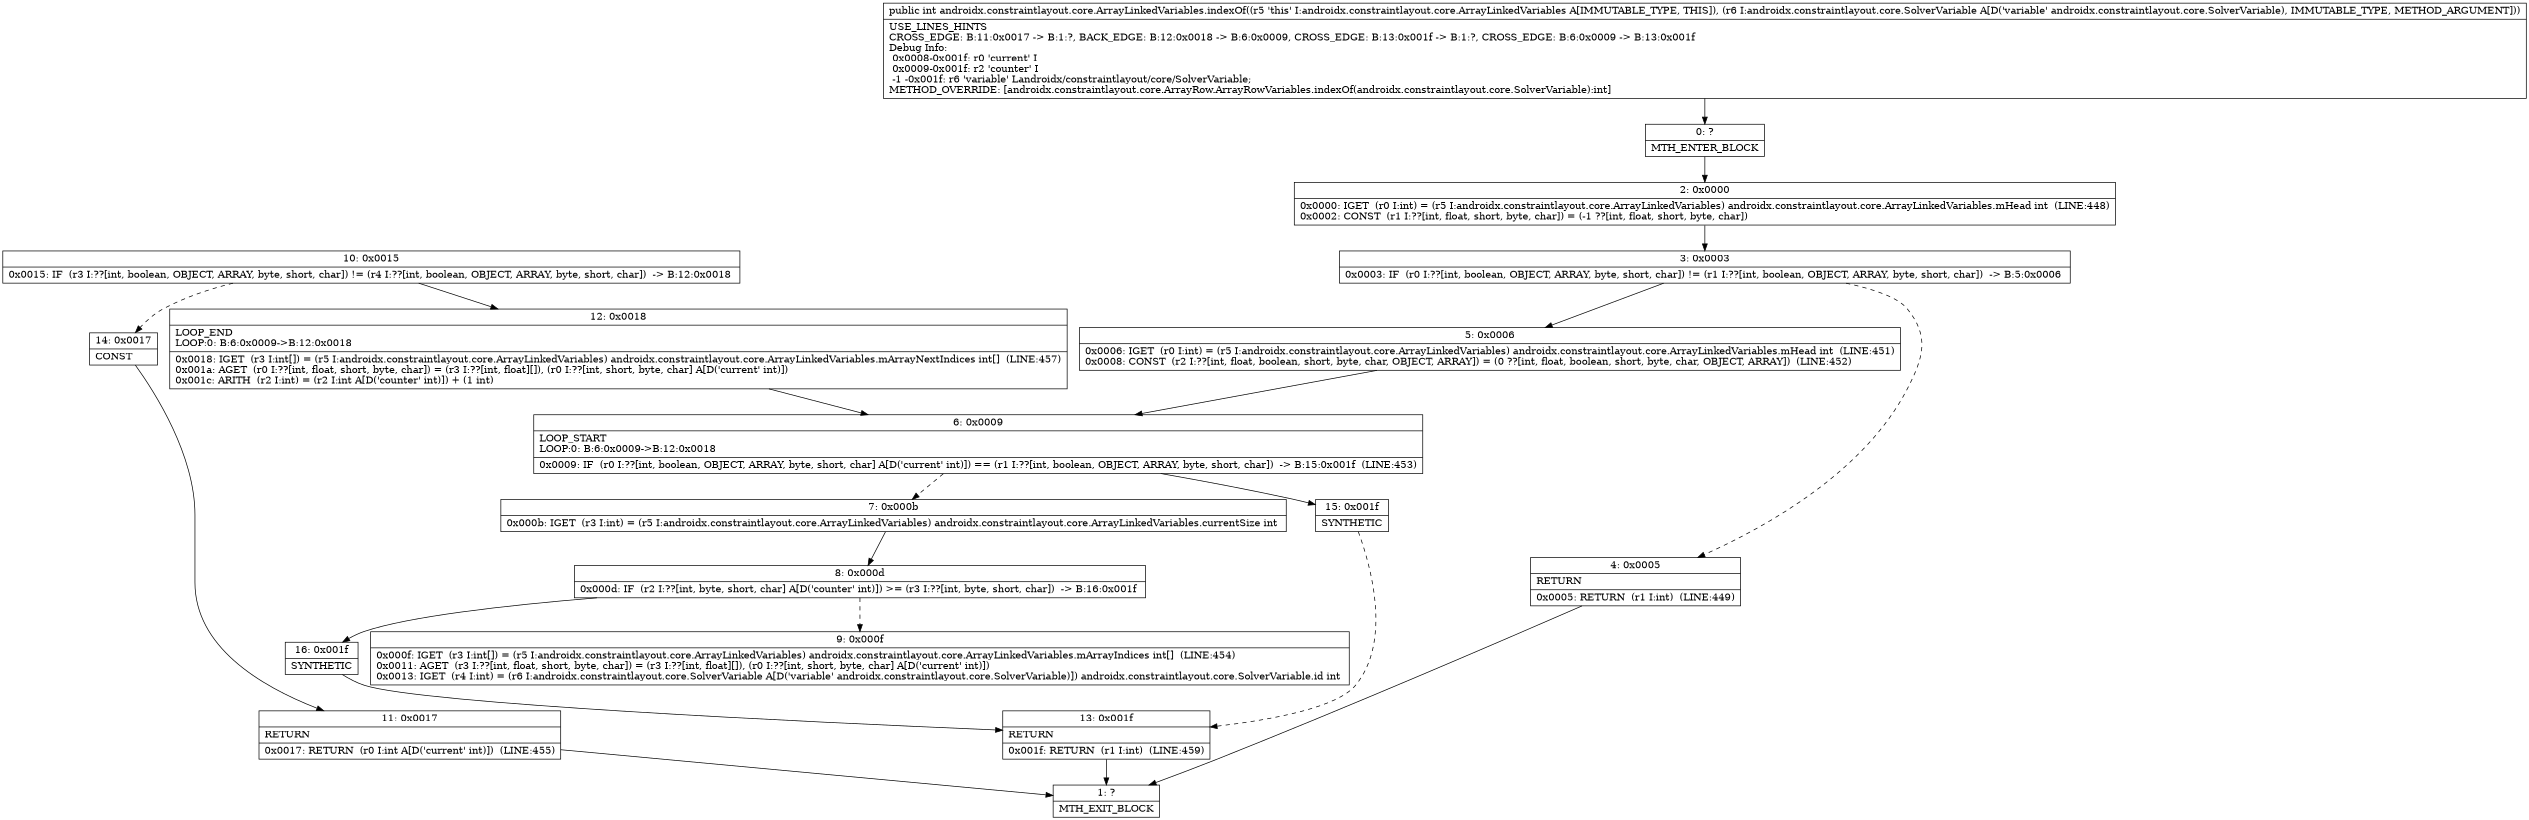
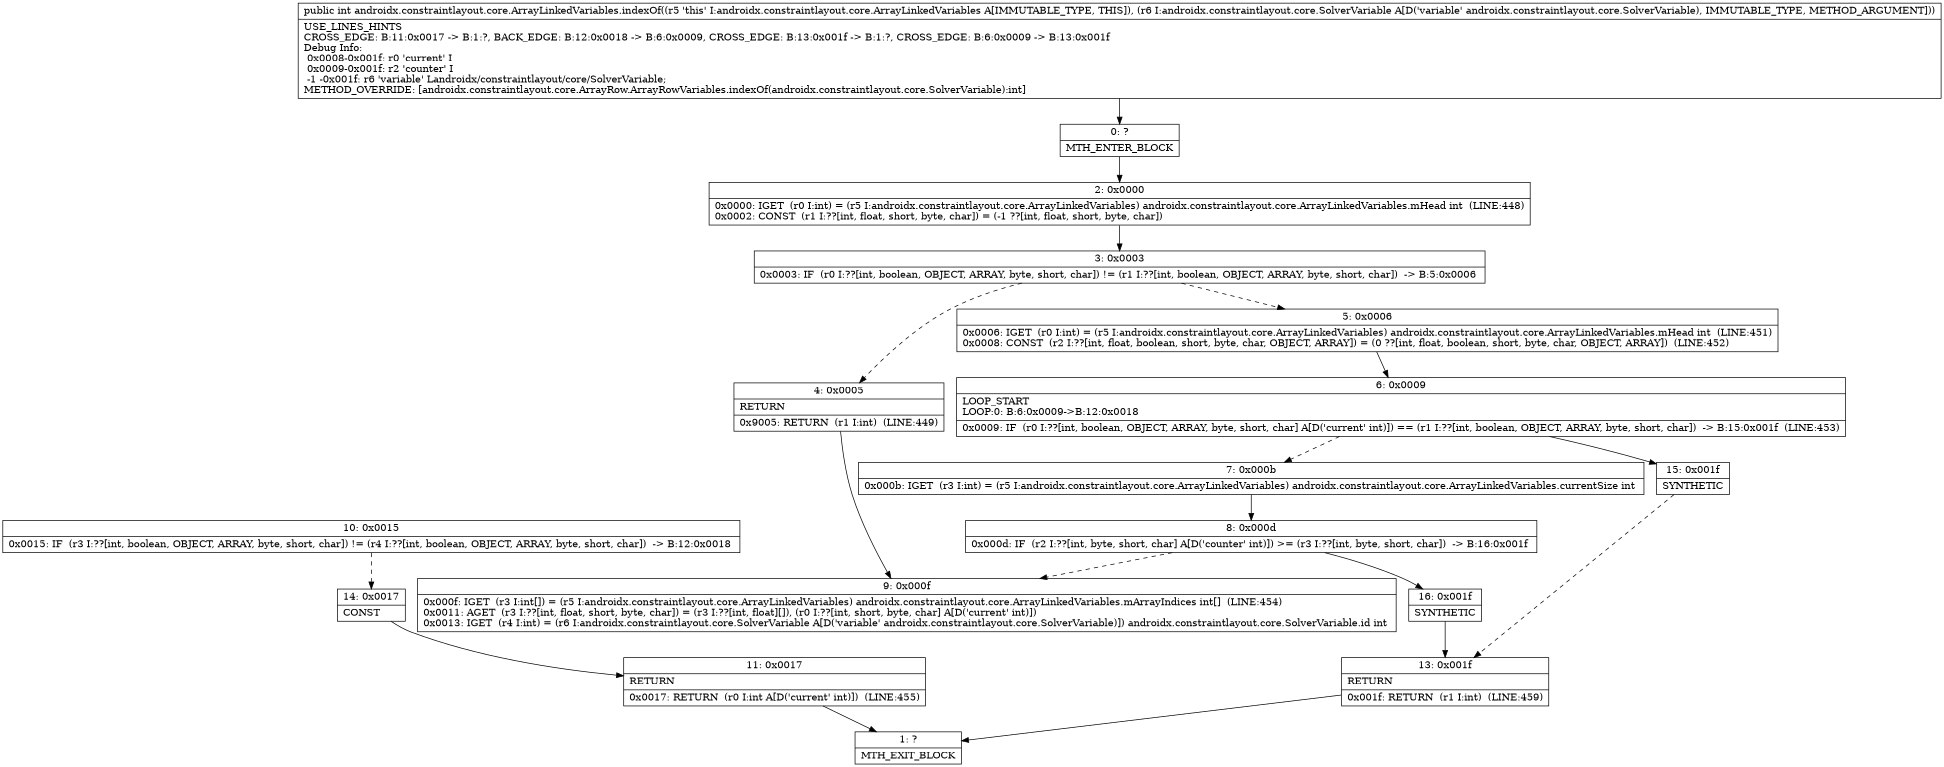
(1608, 304) -> (1230, 295)
(618, 349) -> none
(1636, 597) -> (839, 423)
(1370, 697) -> (856, 504)
